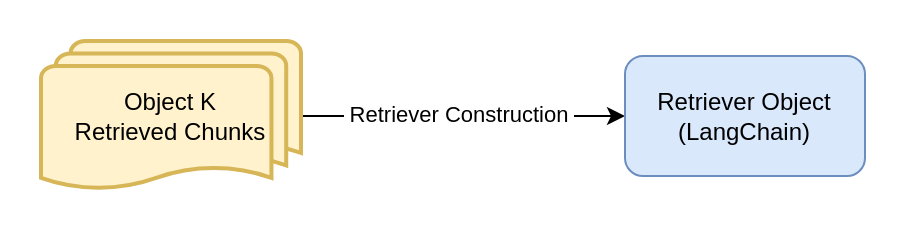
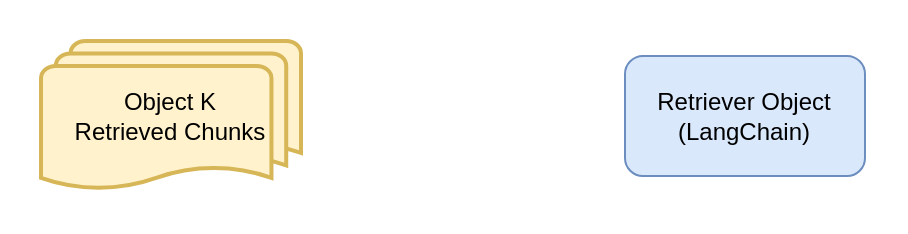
(529, 116) -> none
